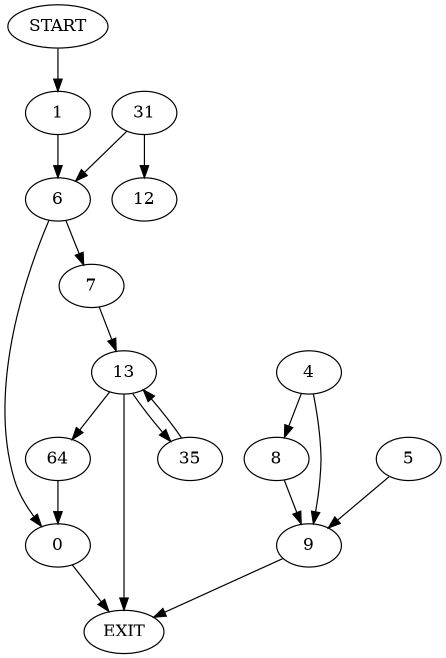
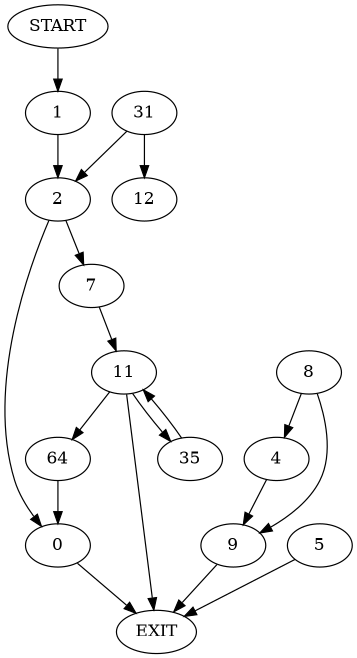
(58, 199) -> (58, 199)
(124, 372) -> (124, 372)
(295, 410) -> (295, 410)
(363, 498) -> (245, 585)
